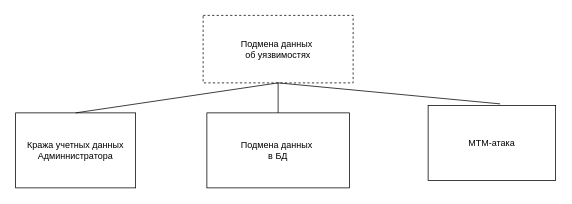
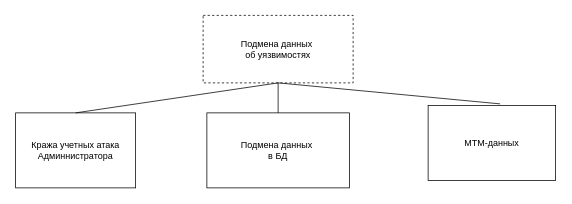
(492, 143) -> (492, 143)
(75, 150) -> (75, 150)
